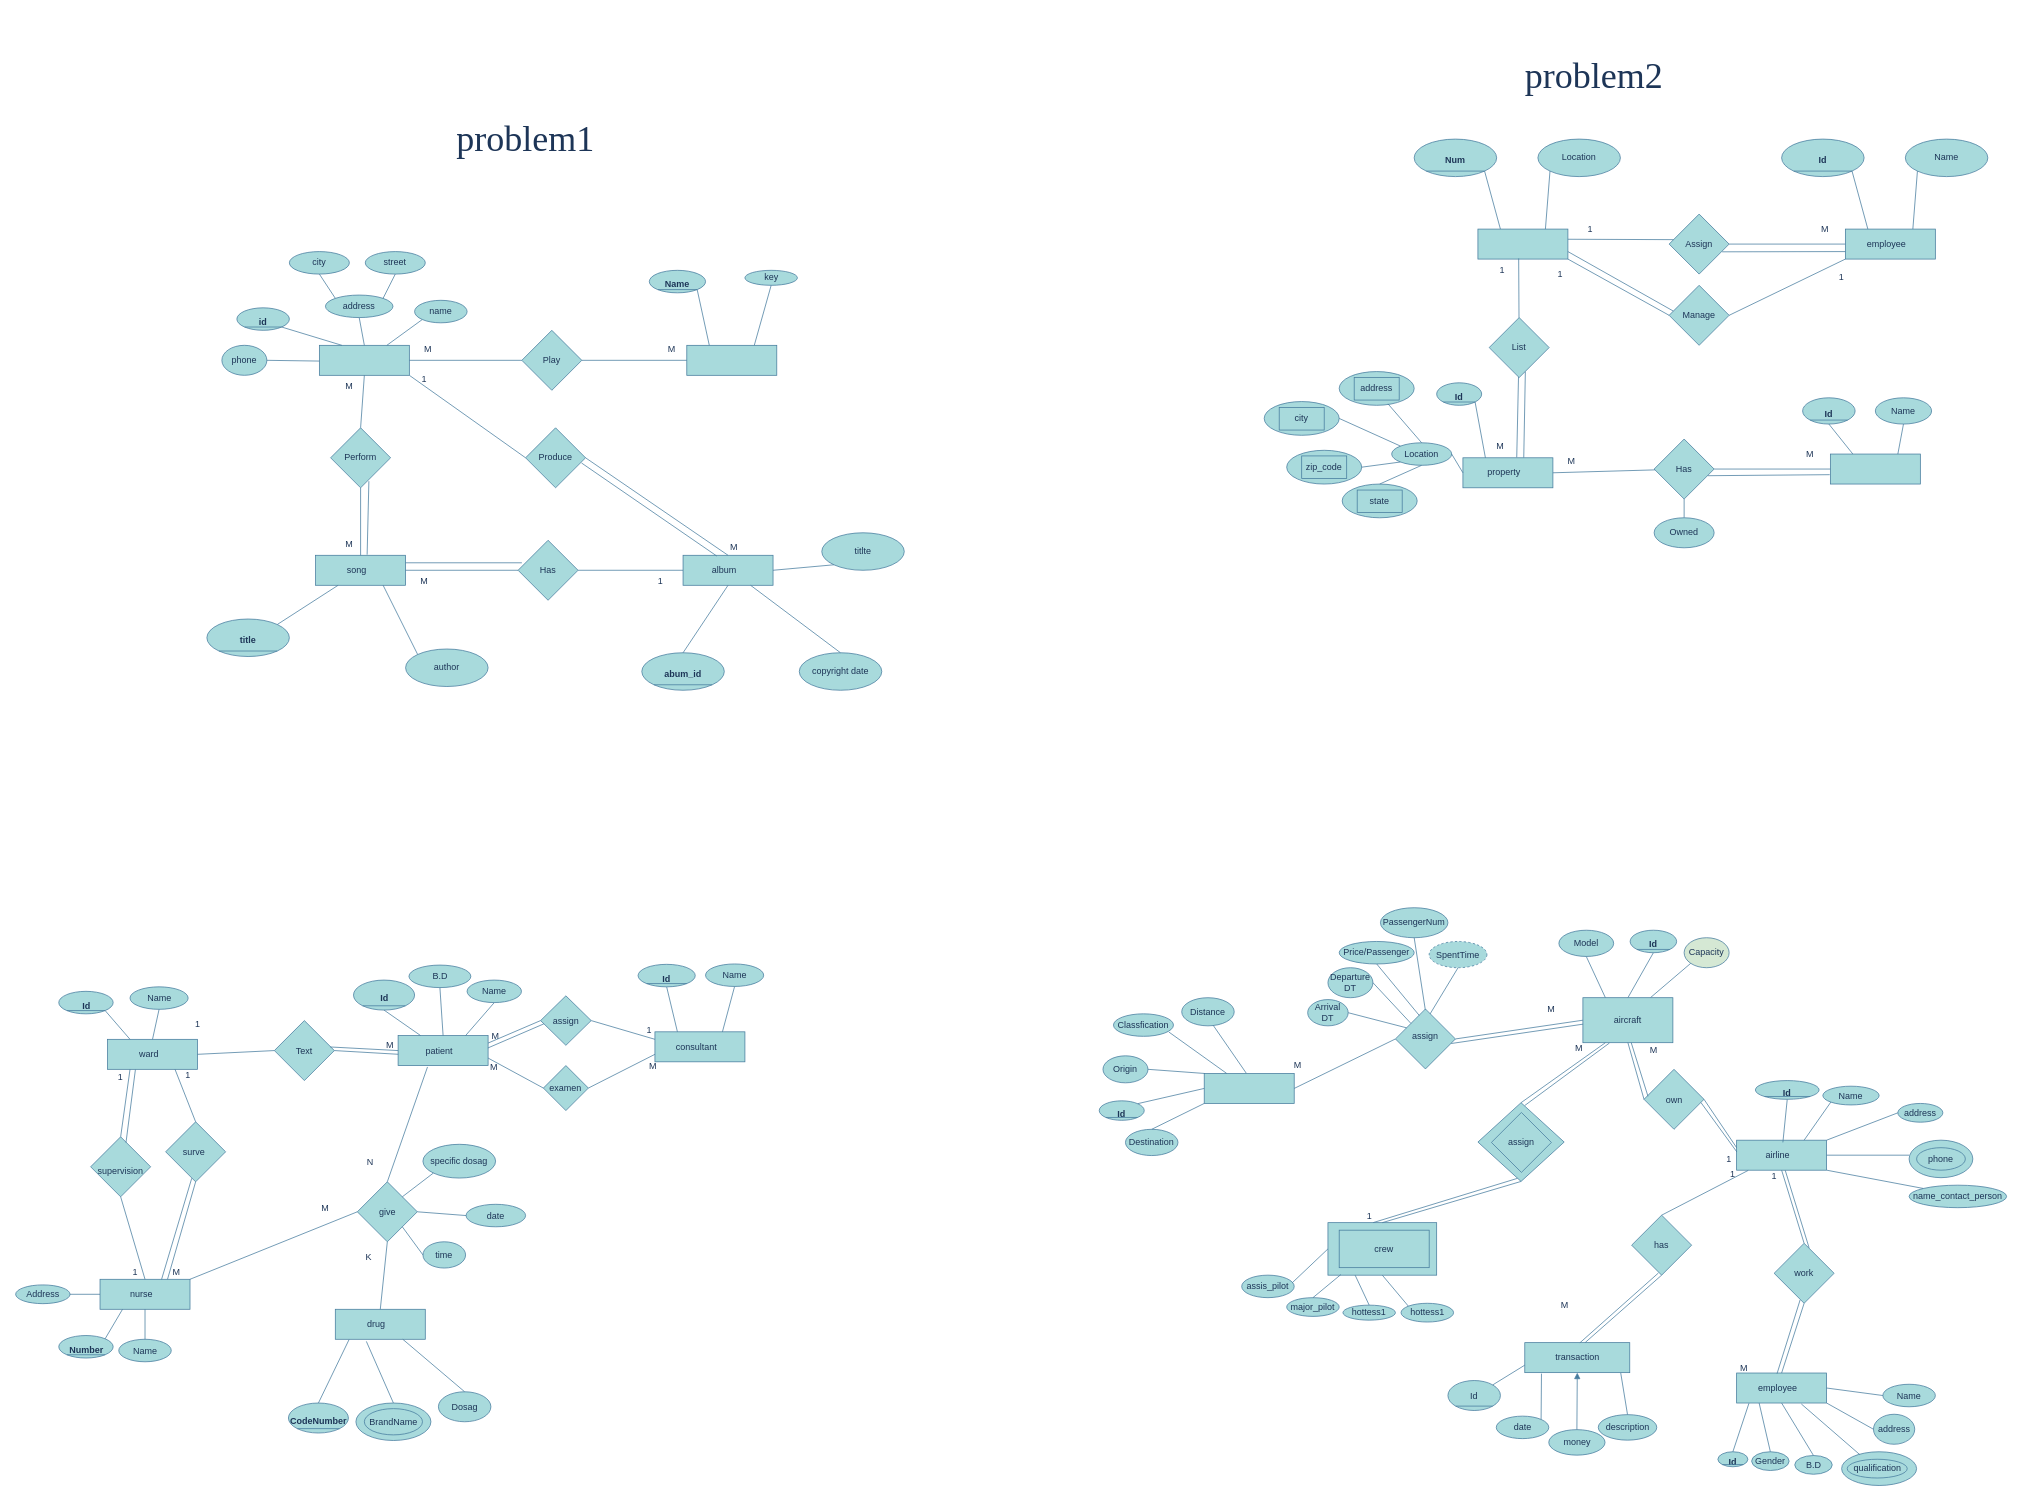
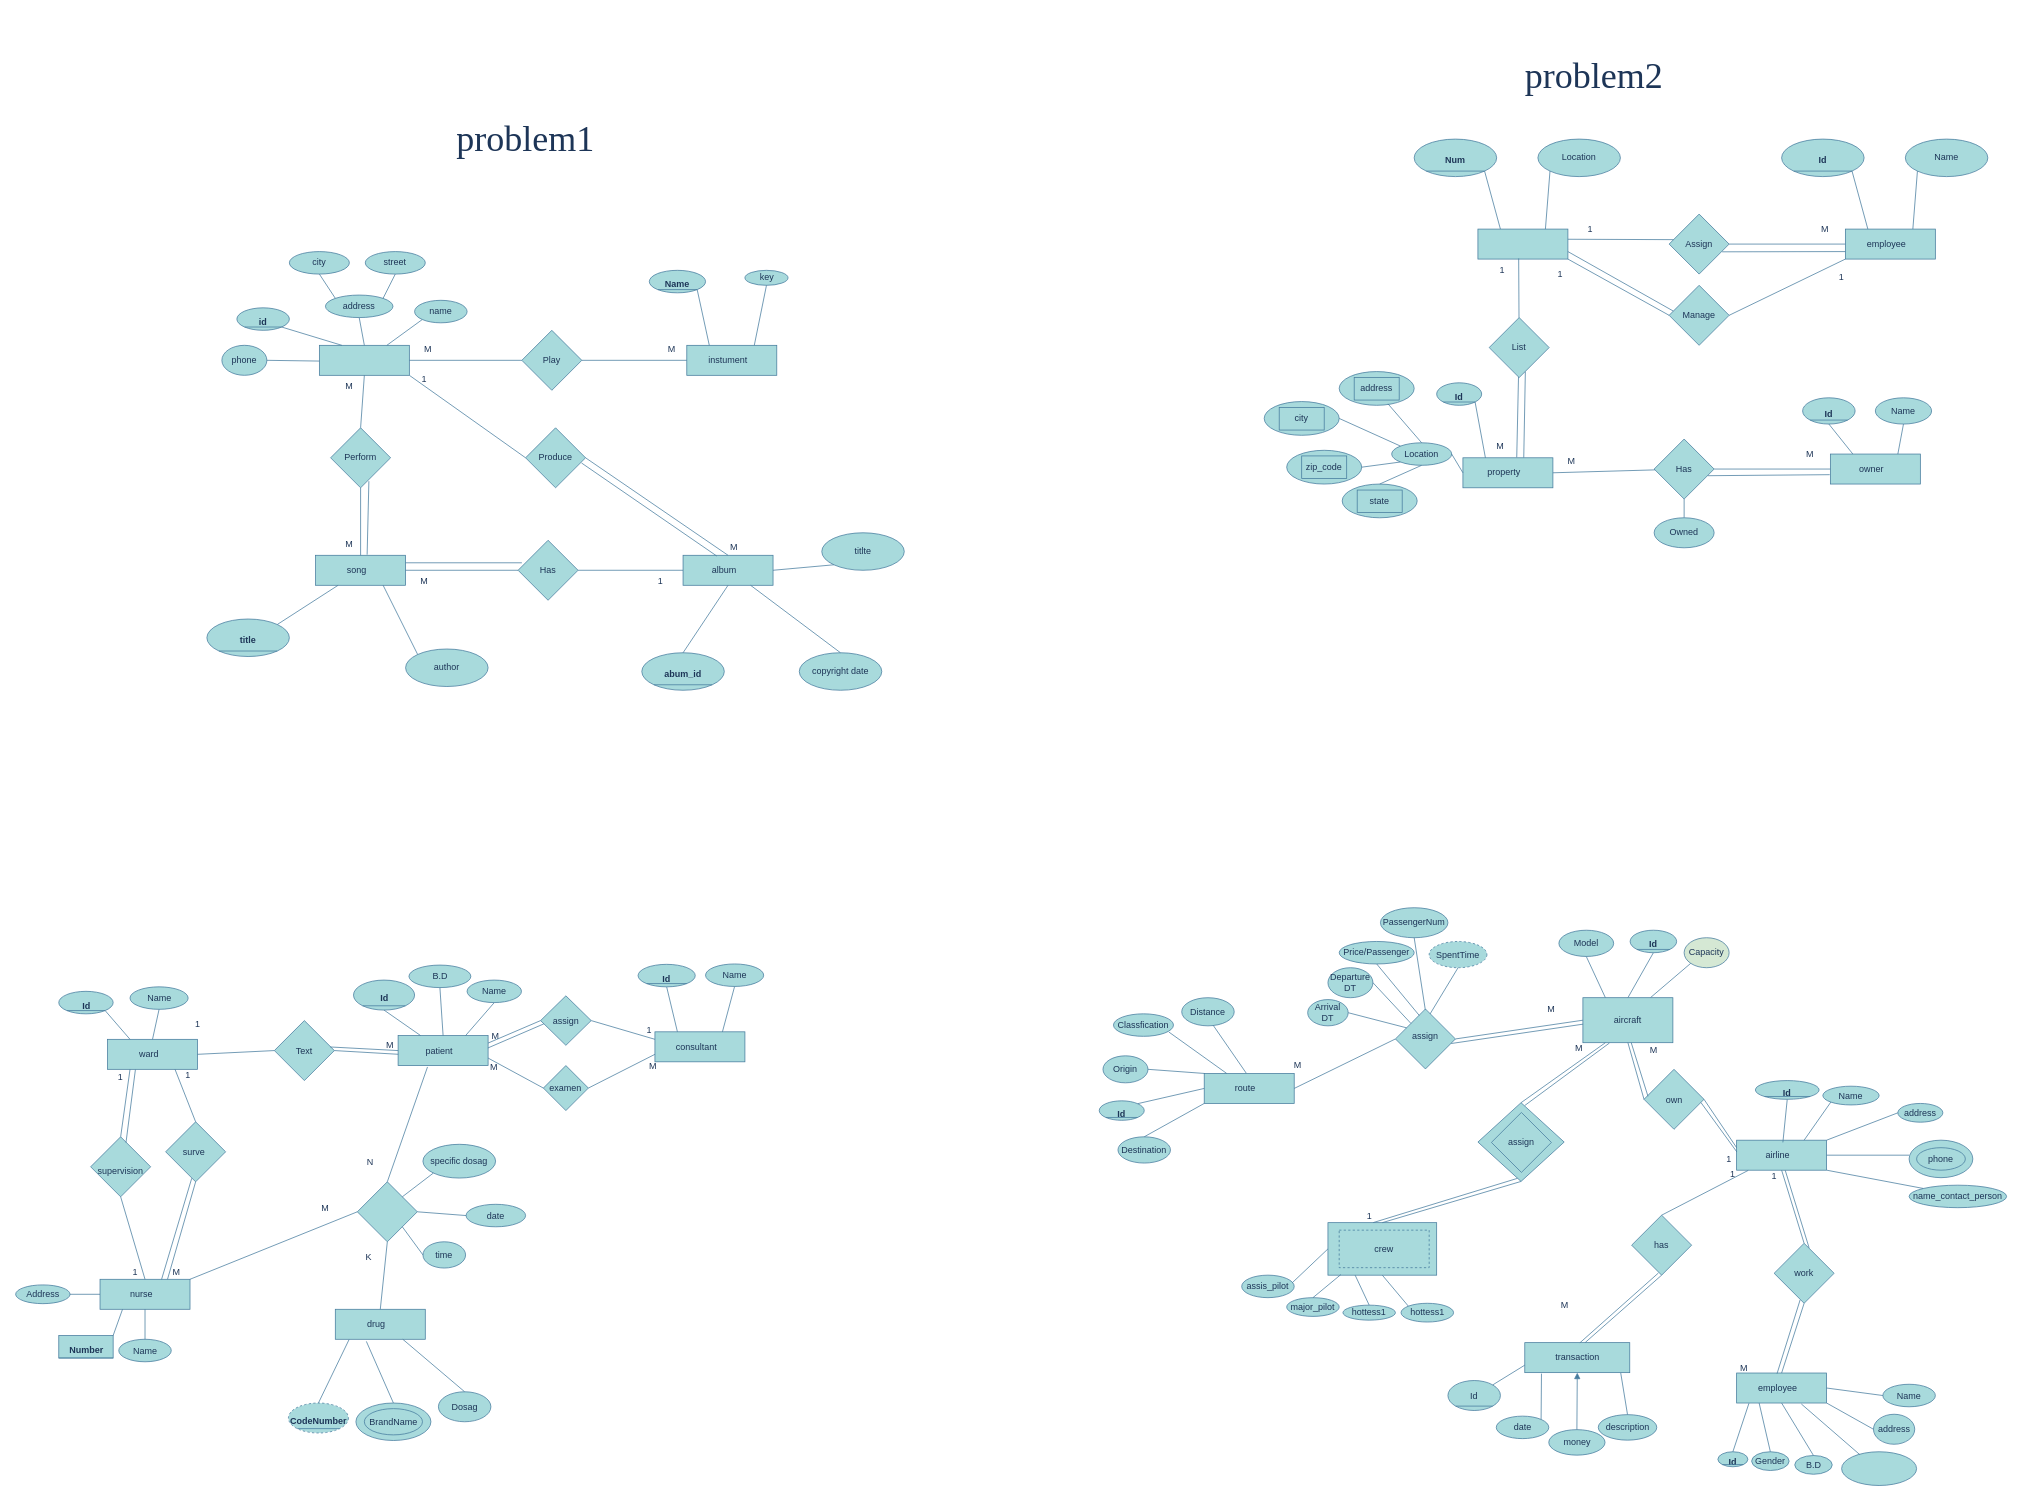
(771, 278) -> (766, 278)
none -> (728, 360)
none -> (1872, 469)
none -> (1245, 1089)
(1152, 1143) -> (1144, 1150)
(387, 1212) -> none
(1384, 1249) -> (1384, 1249)
(86, 1347) -> (86, 1347)
(318, 1418) -> (318, 1418)
(1877, 1469) -> none
